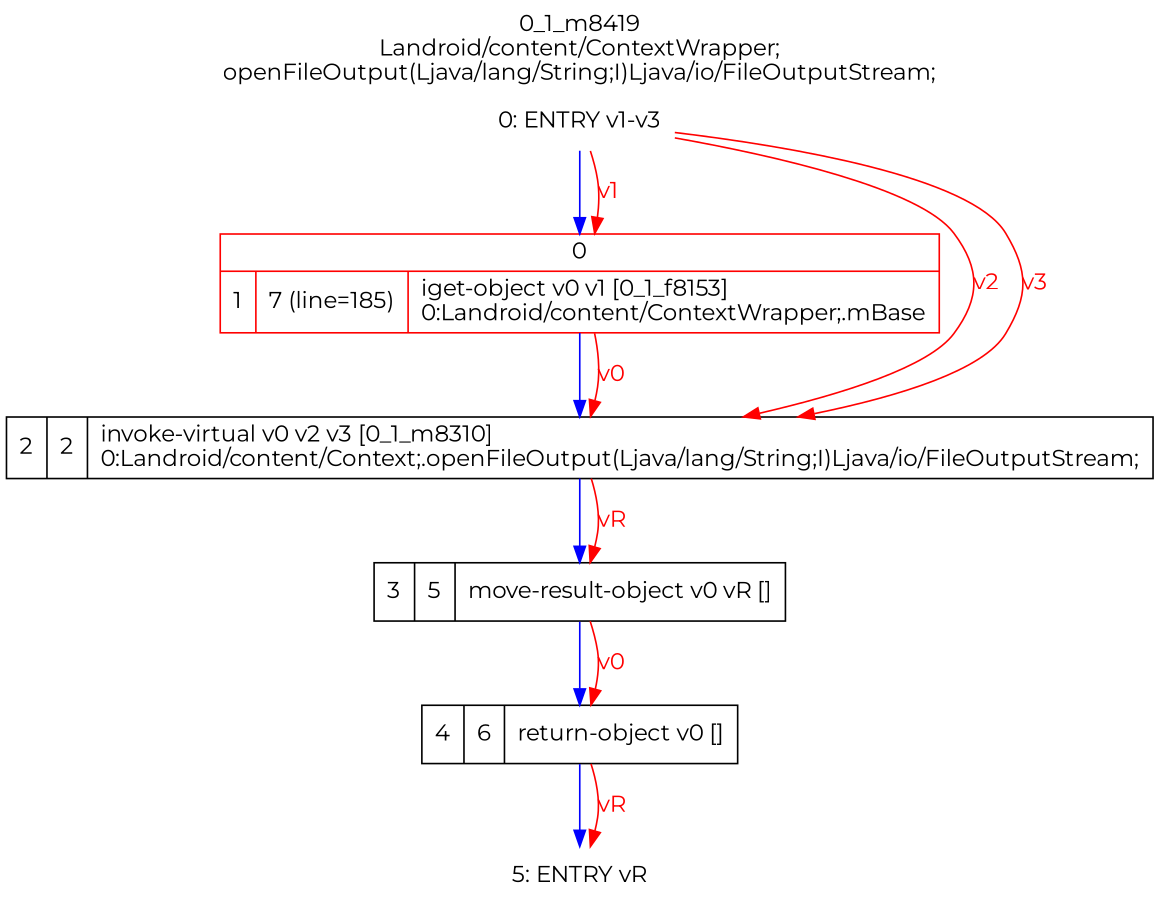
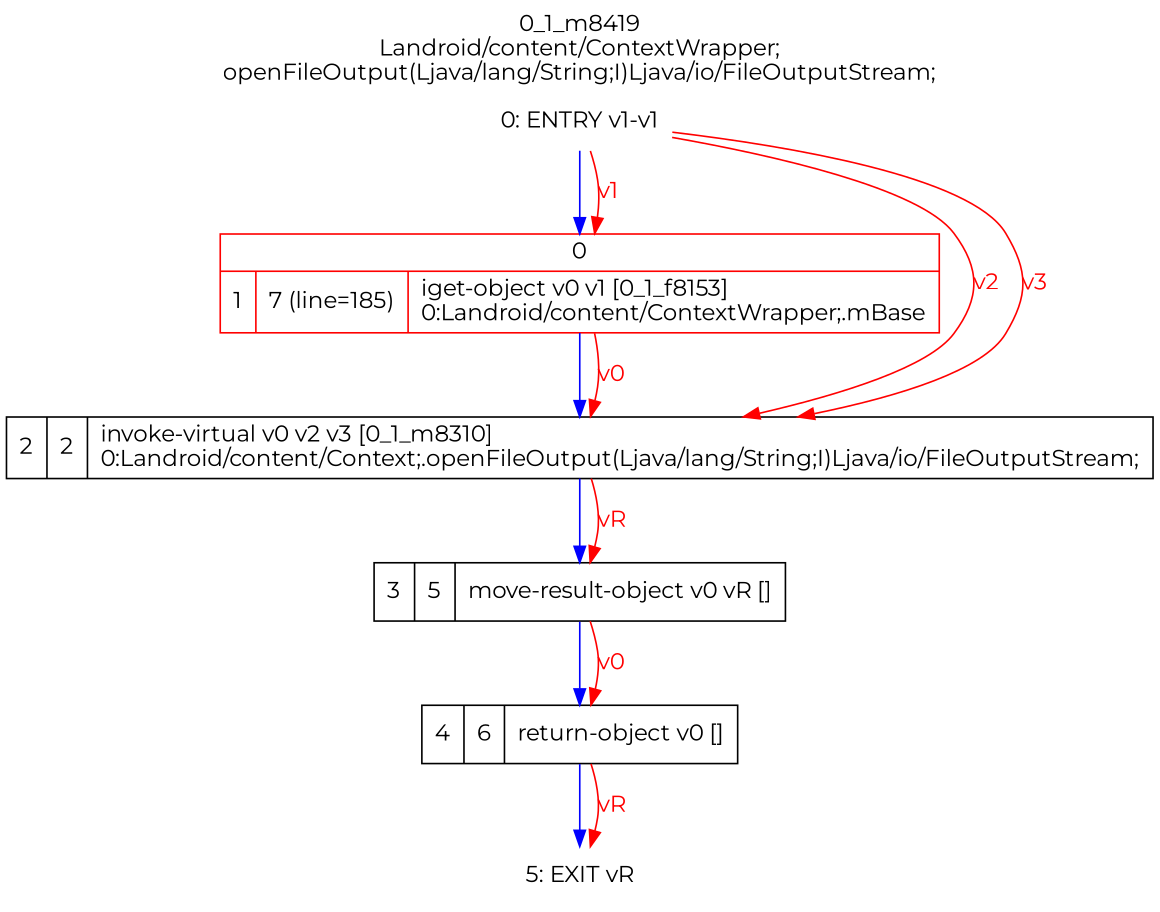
(580, 121) -> (580, 121)
(580, 876) -> (580, 876)
